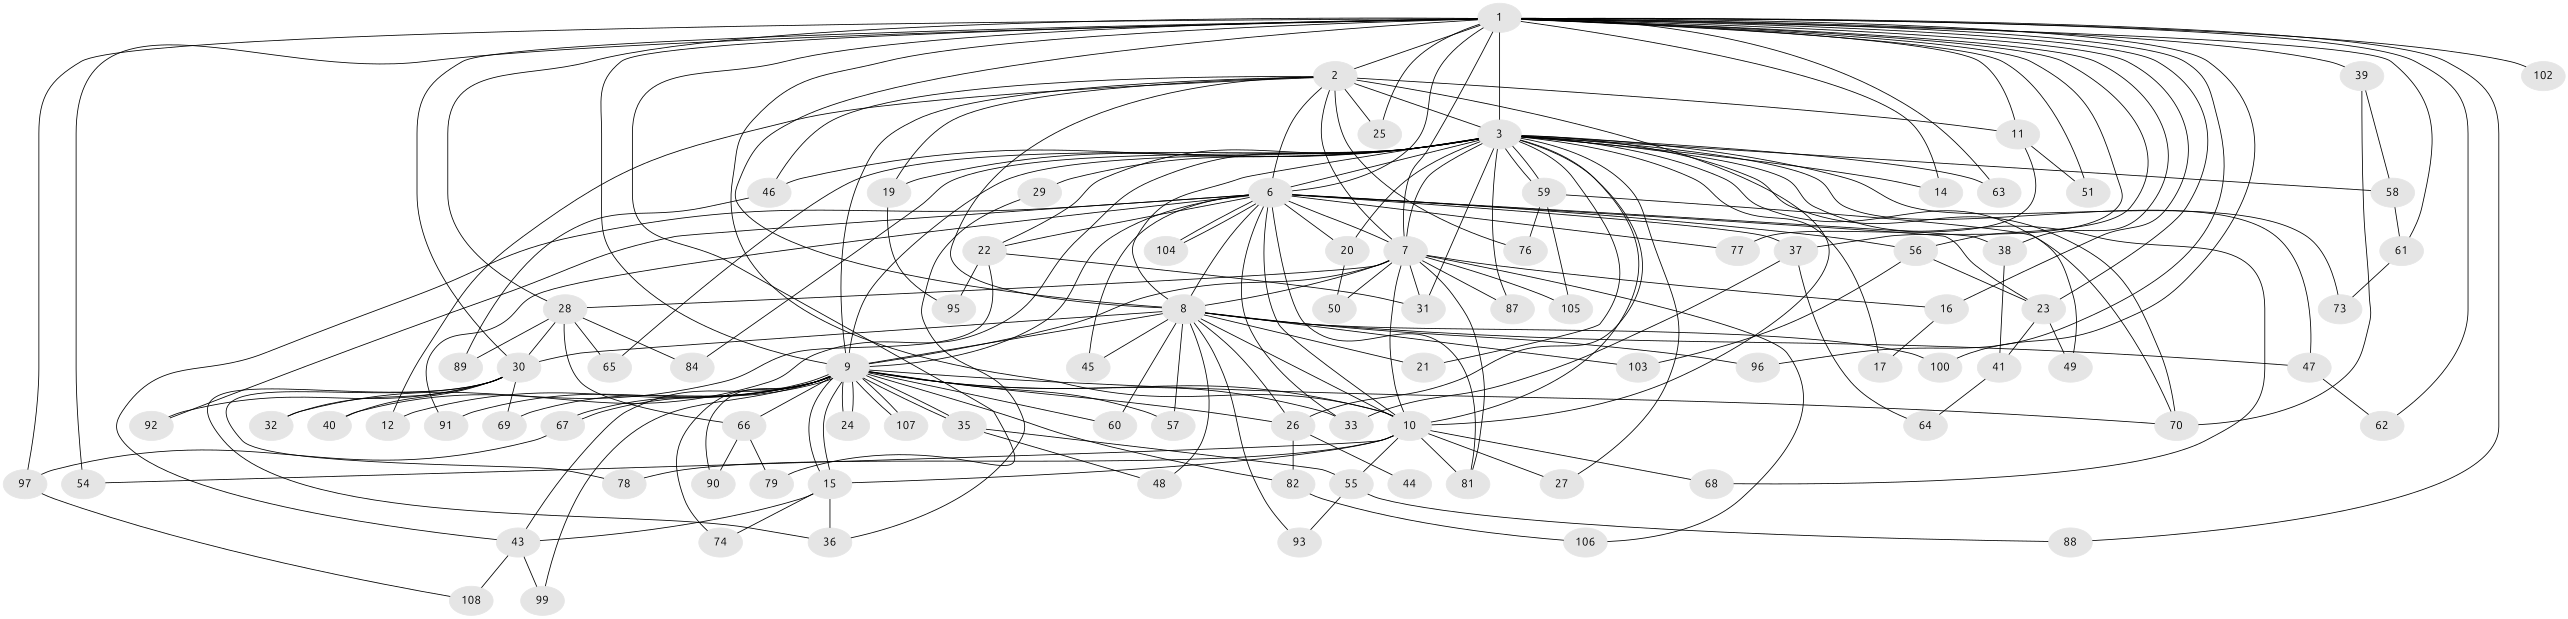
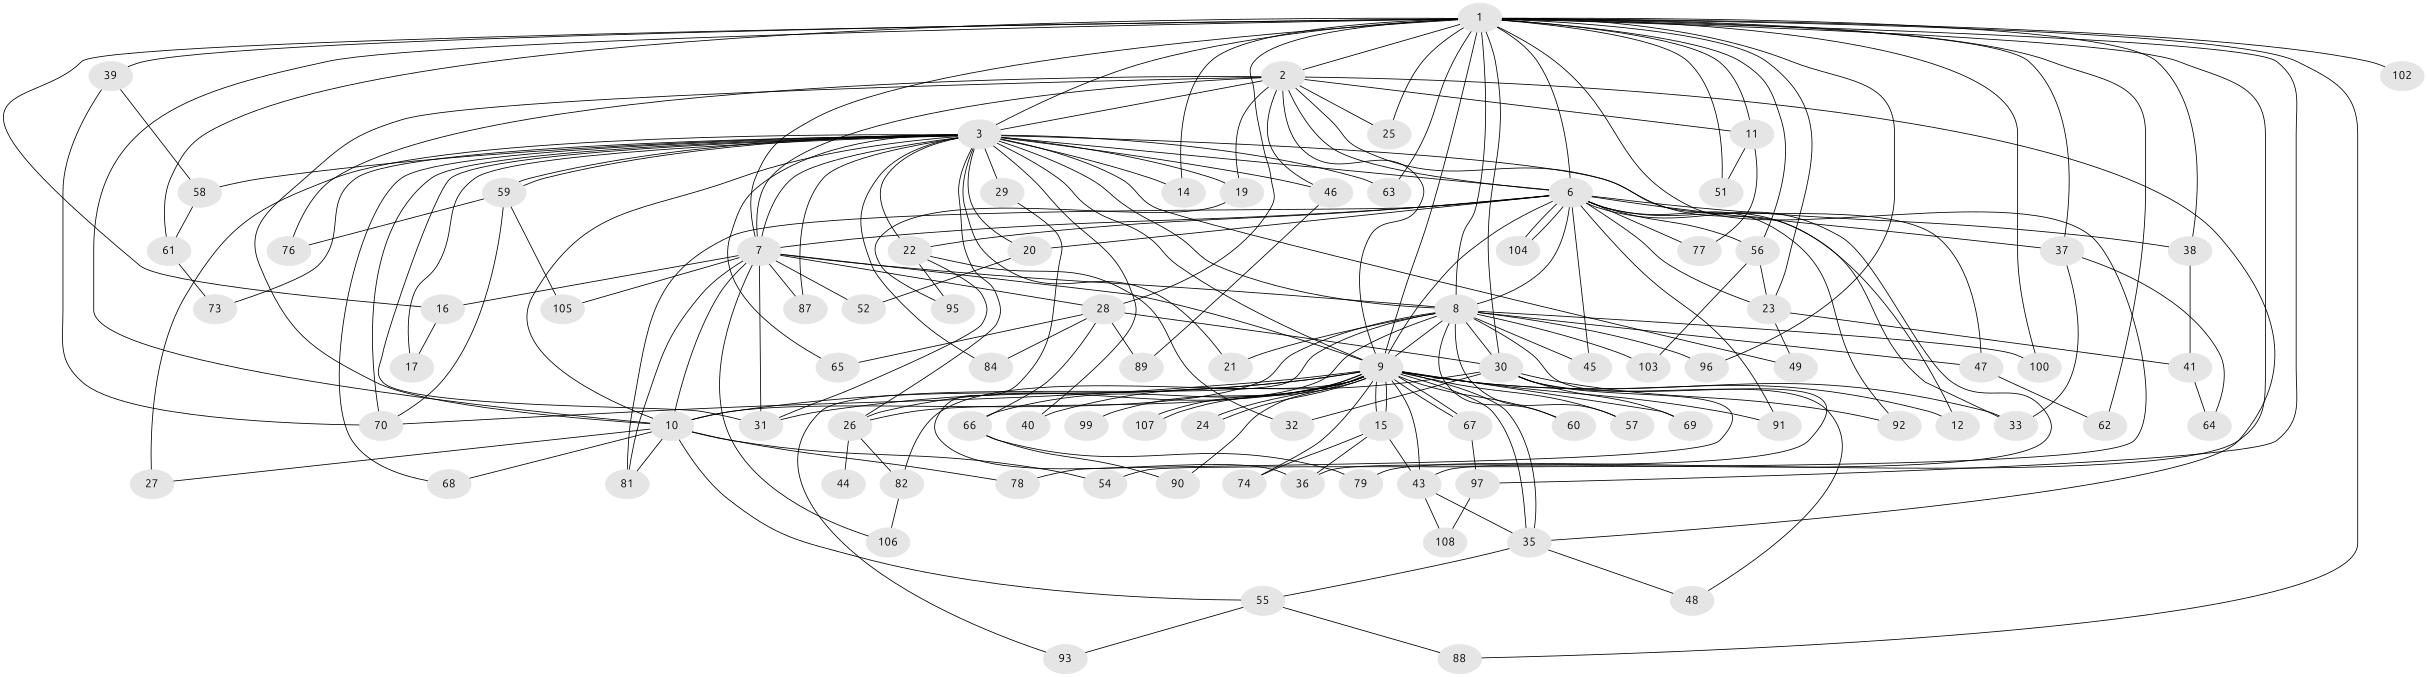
(993, 181) -> (2213, 232)
(1334, 309) -> (864, 309)
(1299, 343) -> none
none -> (1070, 393)
(1138, 469) -> none
(530, 572) -> (1474, 513)
